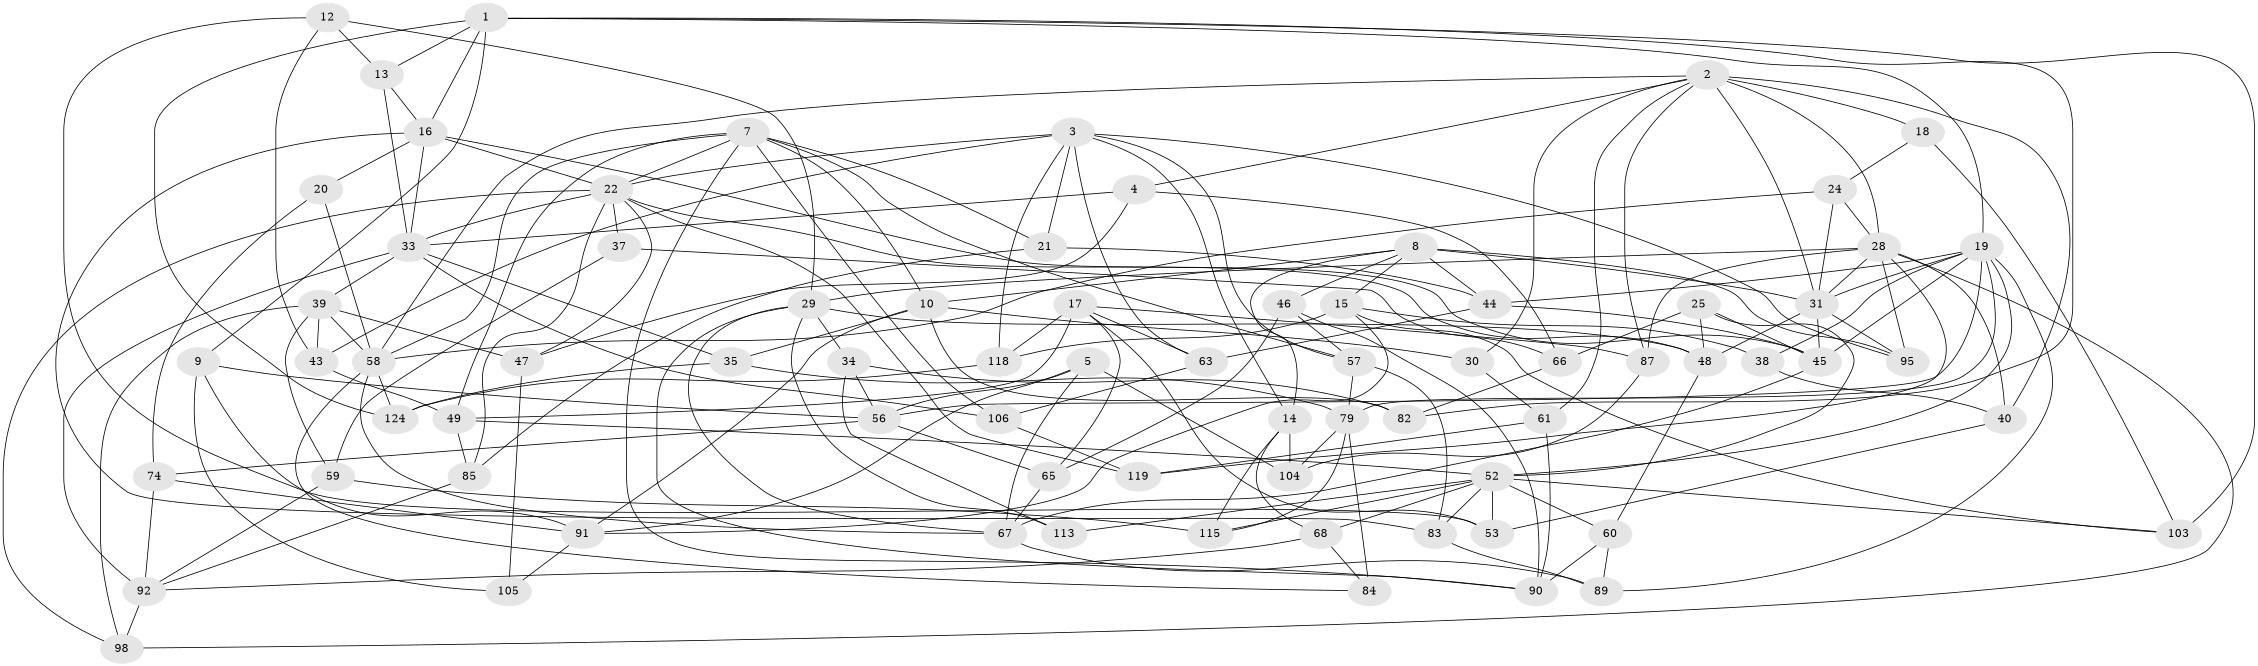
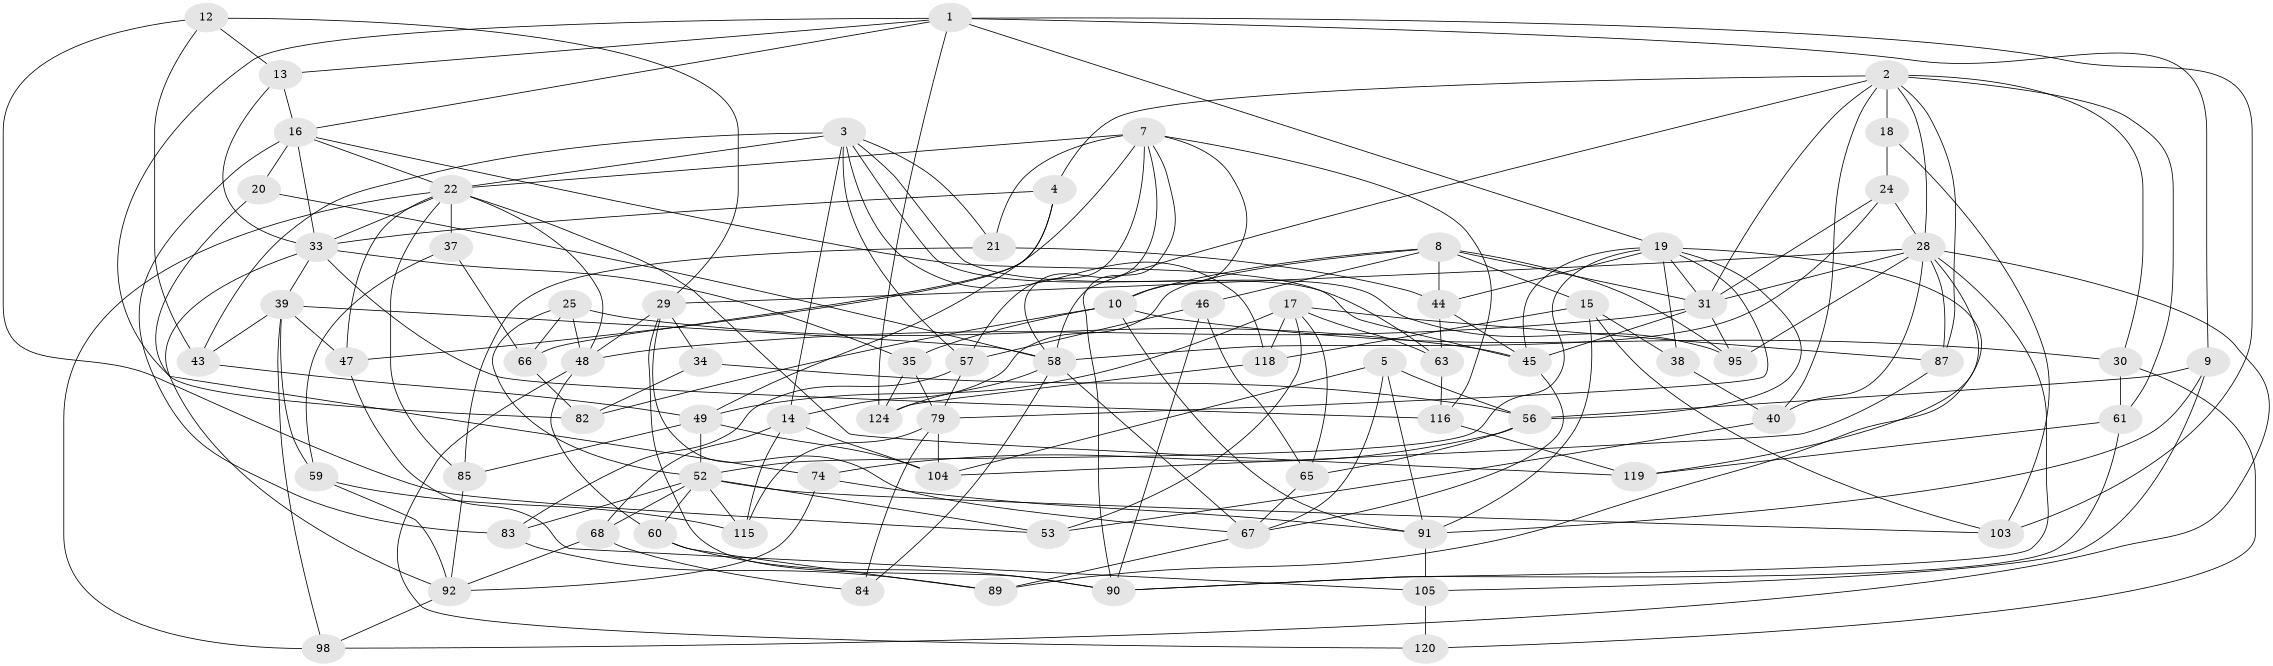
(999, 419) -> (1441, 419)
none -> (811, 443)
(1064, 534) -> none
none -> (1751, 570)
none -> (1425, 649)
